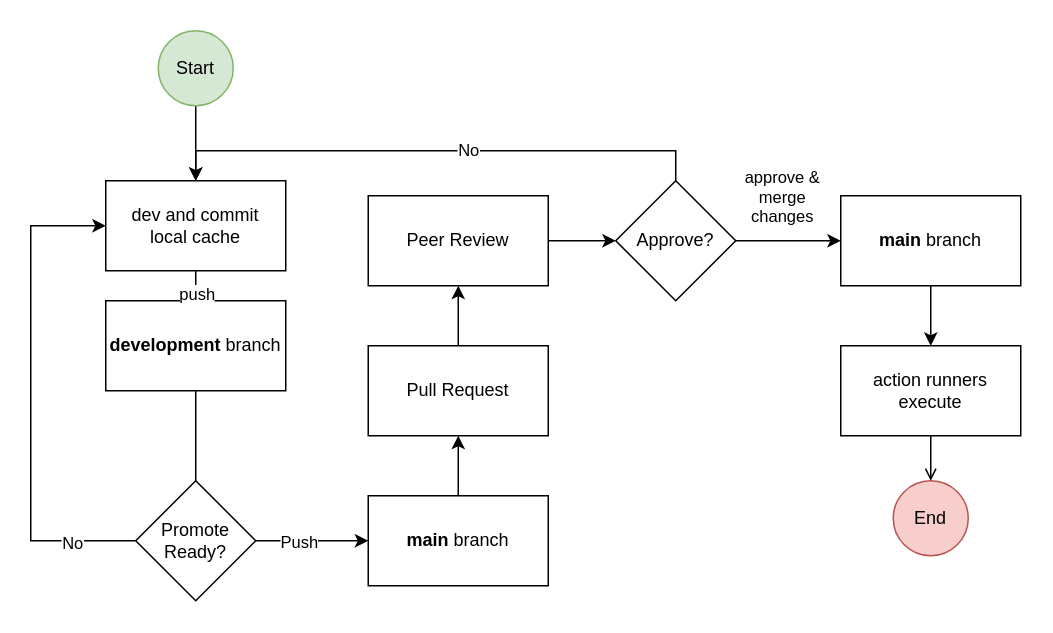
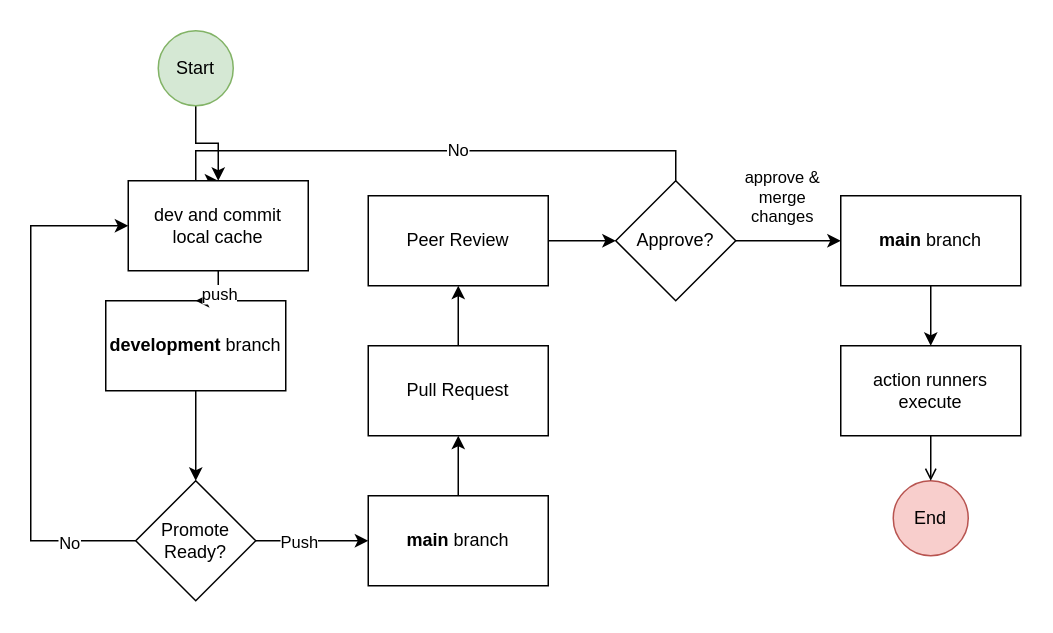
(196, 226) -> (218, 226)
(196, 473) -> (196, 469)
